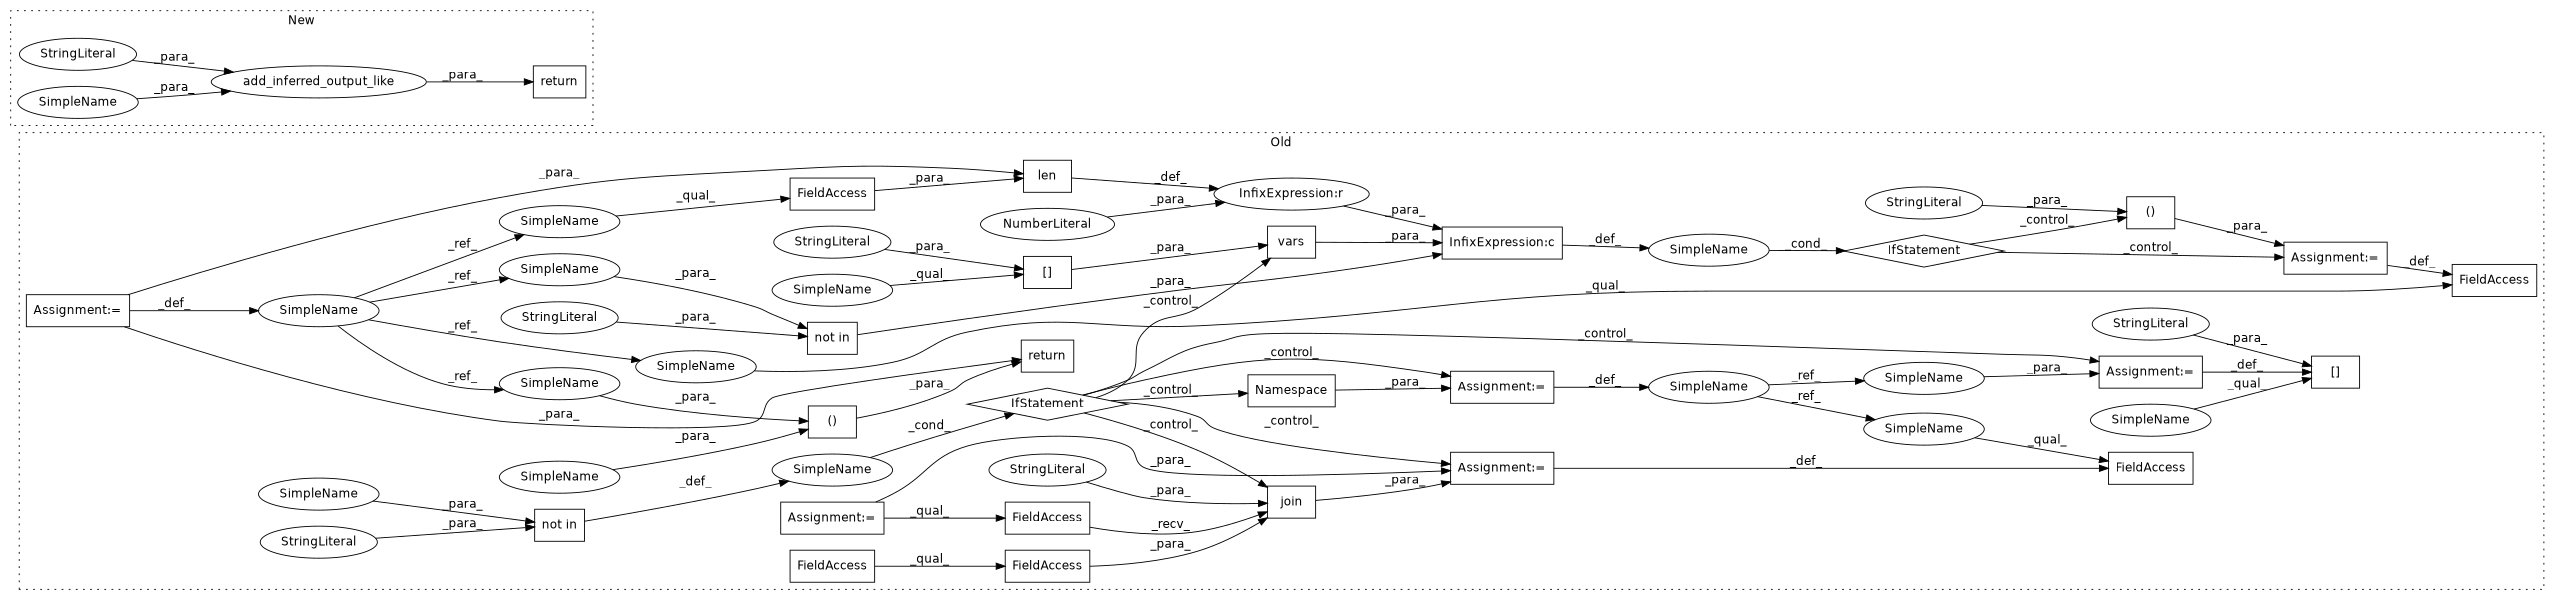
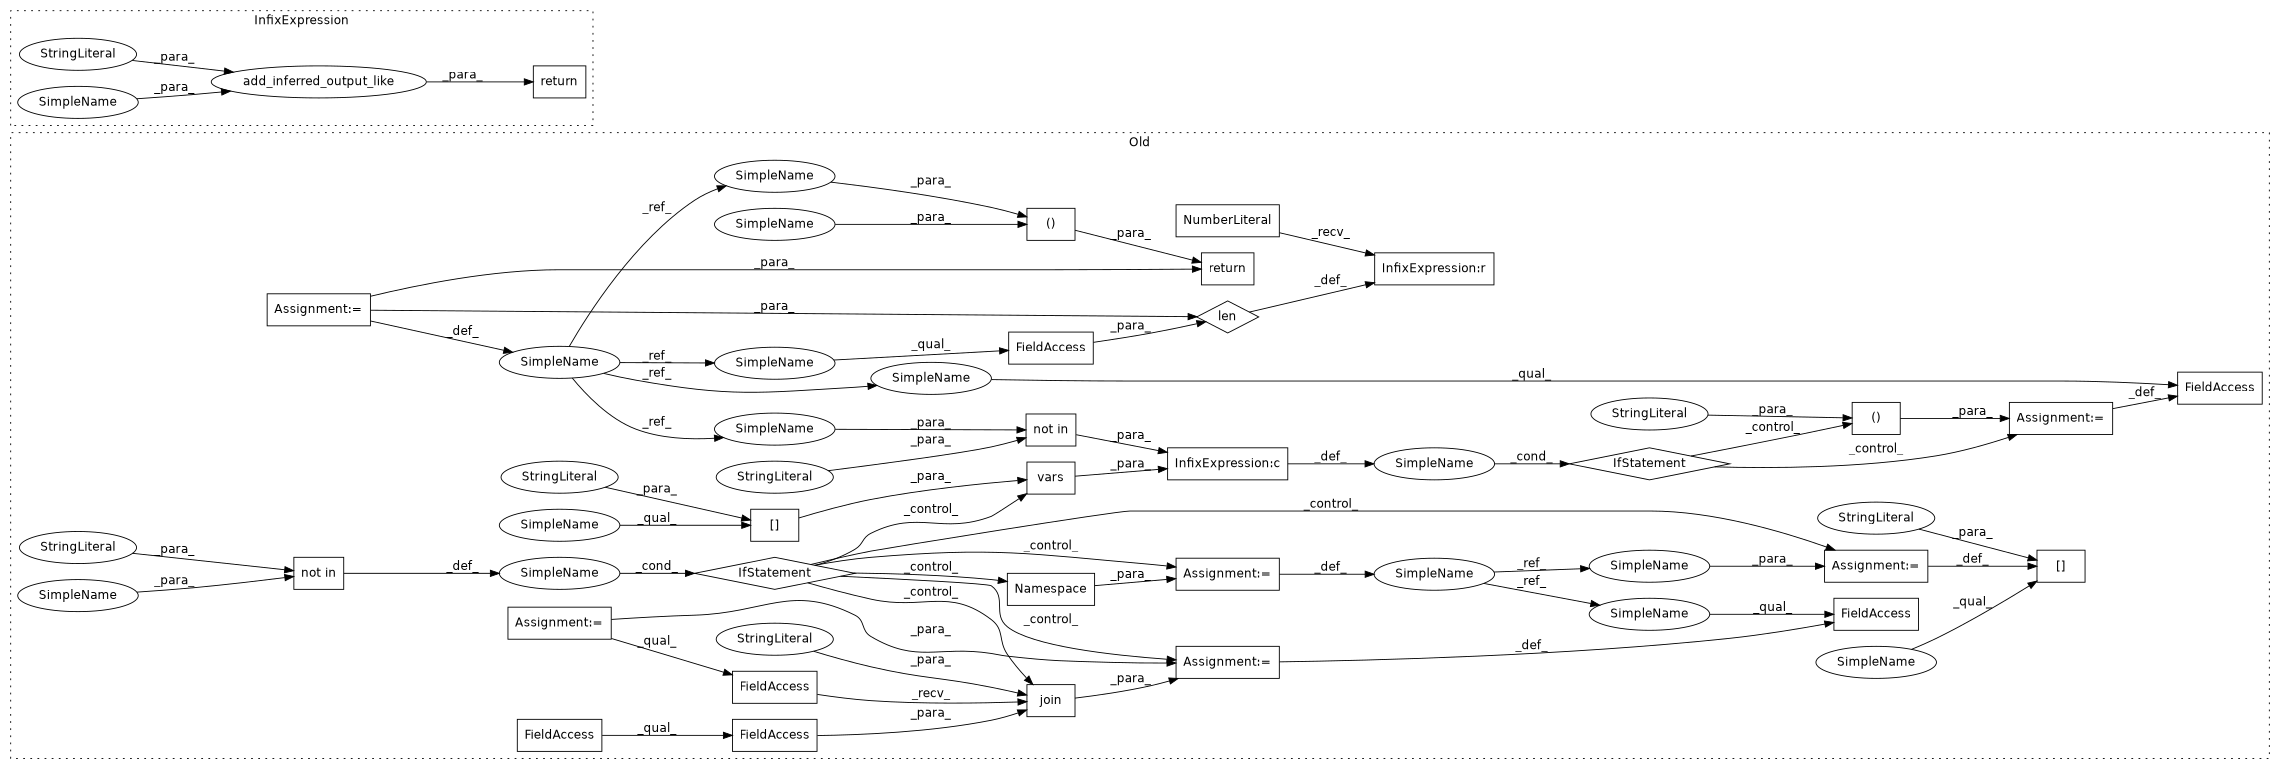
(302, 21) -> (302, 21)
(1048, 176) -> (1228, 317)
(1292, 194) -> (1434, 269)
(1171, 200) -> (1331, 233)
(1388, 217) -> none
(1048, 224) -> (1228, 221)
